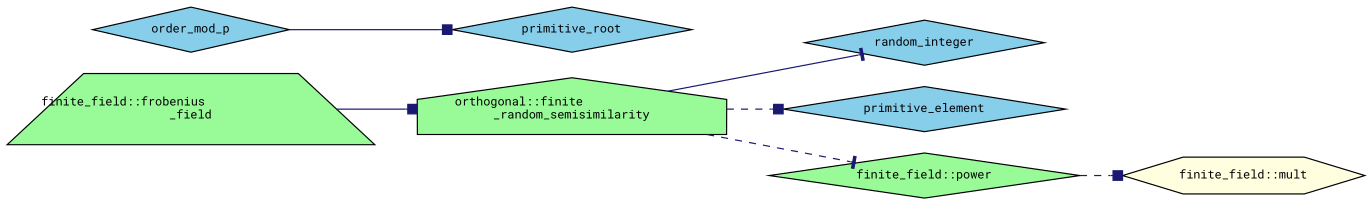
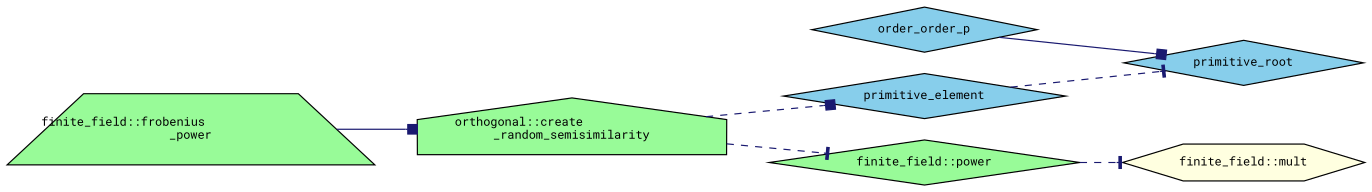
(191, 30) -> (925, 30)
(925, 43) -> none
none -> (1085, 79)
(191, 109) -> (191, 129)
(572, 109) -> (572, 129)
(1095, 176) -> (1098, 162)
